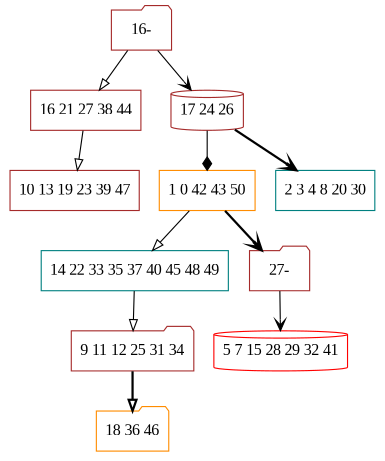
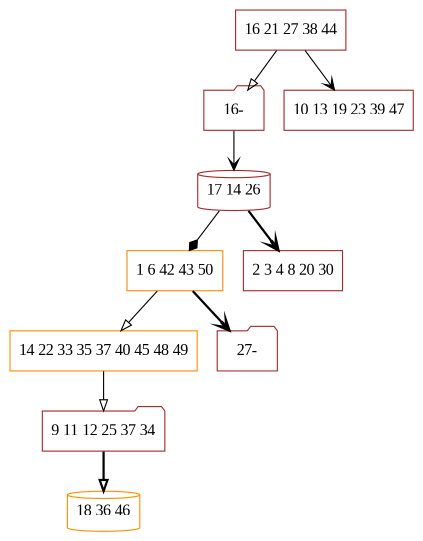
(117, 66) -> (266, 66)
(207, 110) -> (234, 190)
(81, 145) -> (316, 66)
(207, 190) -> (175, 271)
(325, 190) -> (293, 271)
(135, 271) -> (104, 351)
(133, 351) -> (104, 431)
(281, 351) -> none
(133, 431) -> (104, 511)
